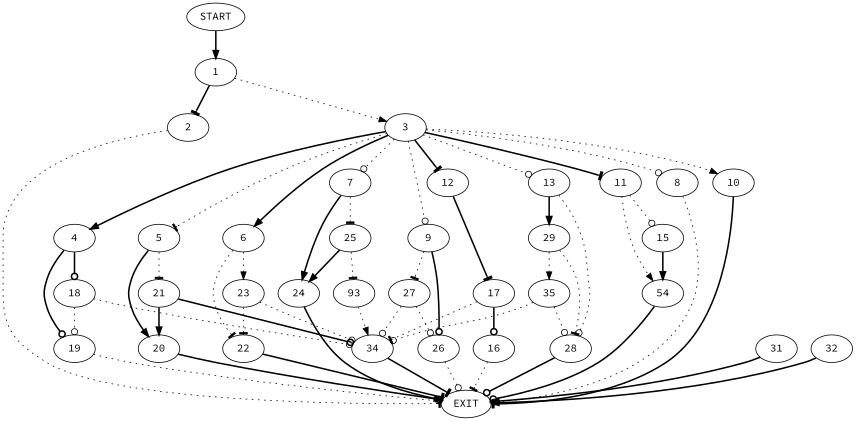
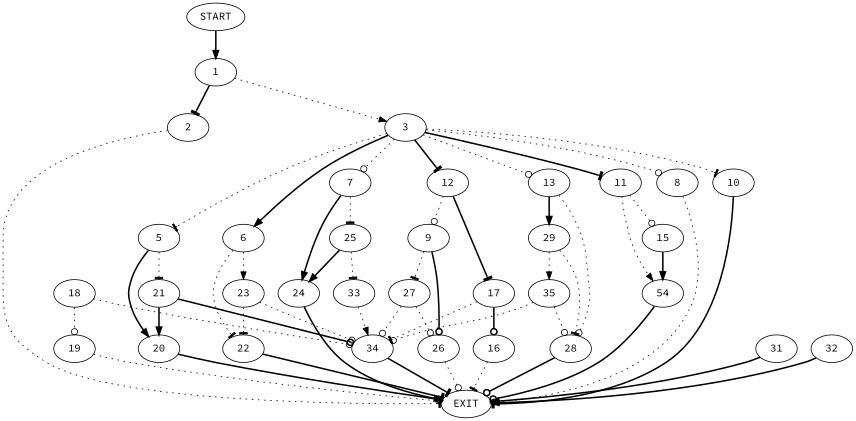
(571, 142) -> (571, 142)
(416, 180) -> (439, 207)
(75, 238) -> none
(354, 293) -> (354, 293)
